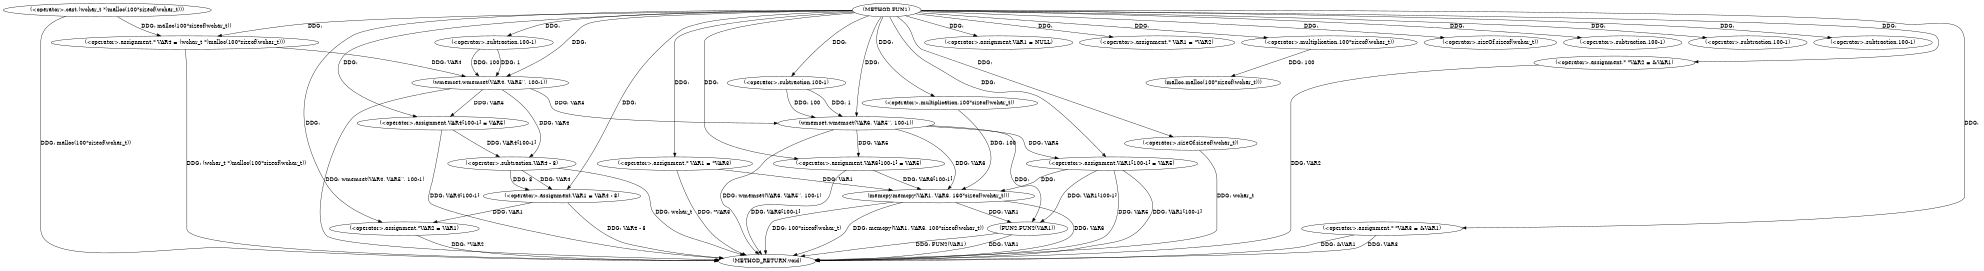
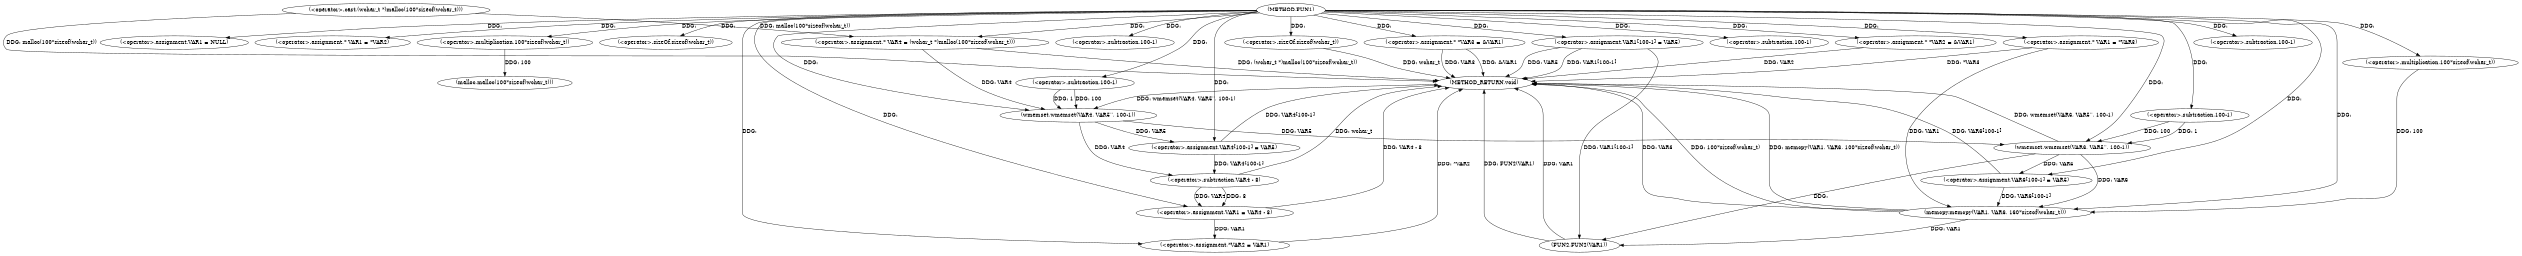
(1012, 134) -> none
(1036, 180) -> (2286, 24)
(406, 247) -> (1266, 89)
